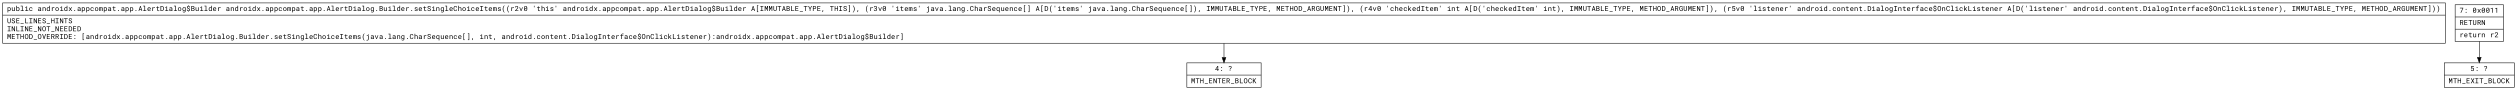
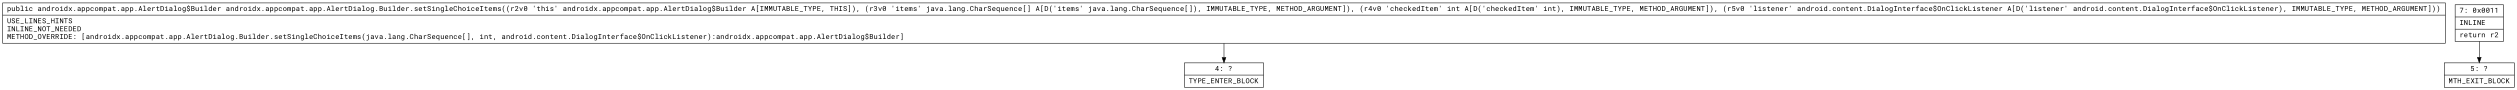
(2473, 23) -> (2473, 23)
(1224, 81) -> (1224, 81)
